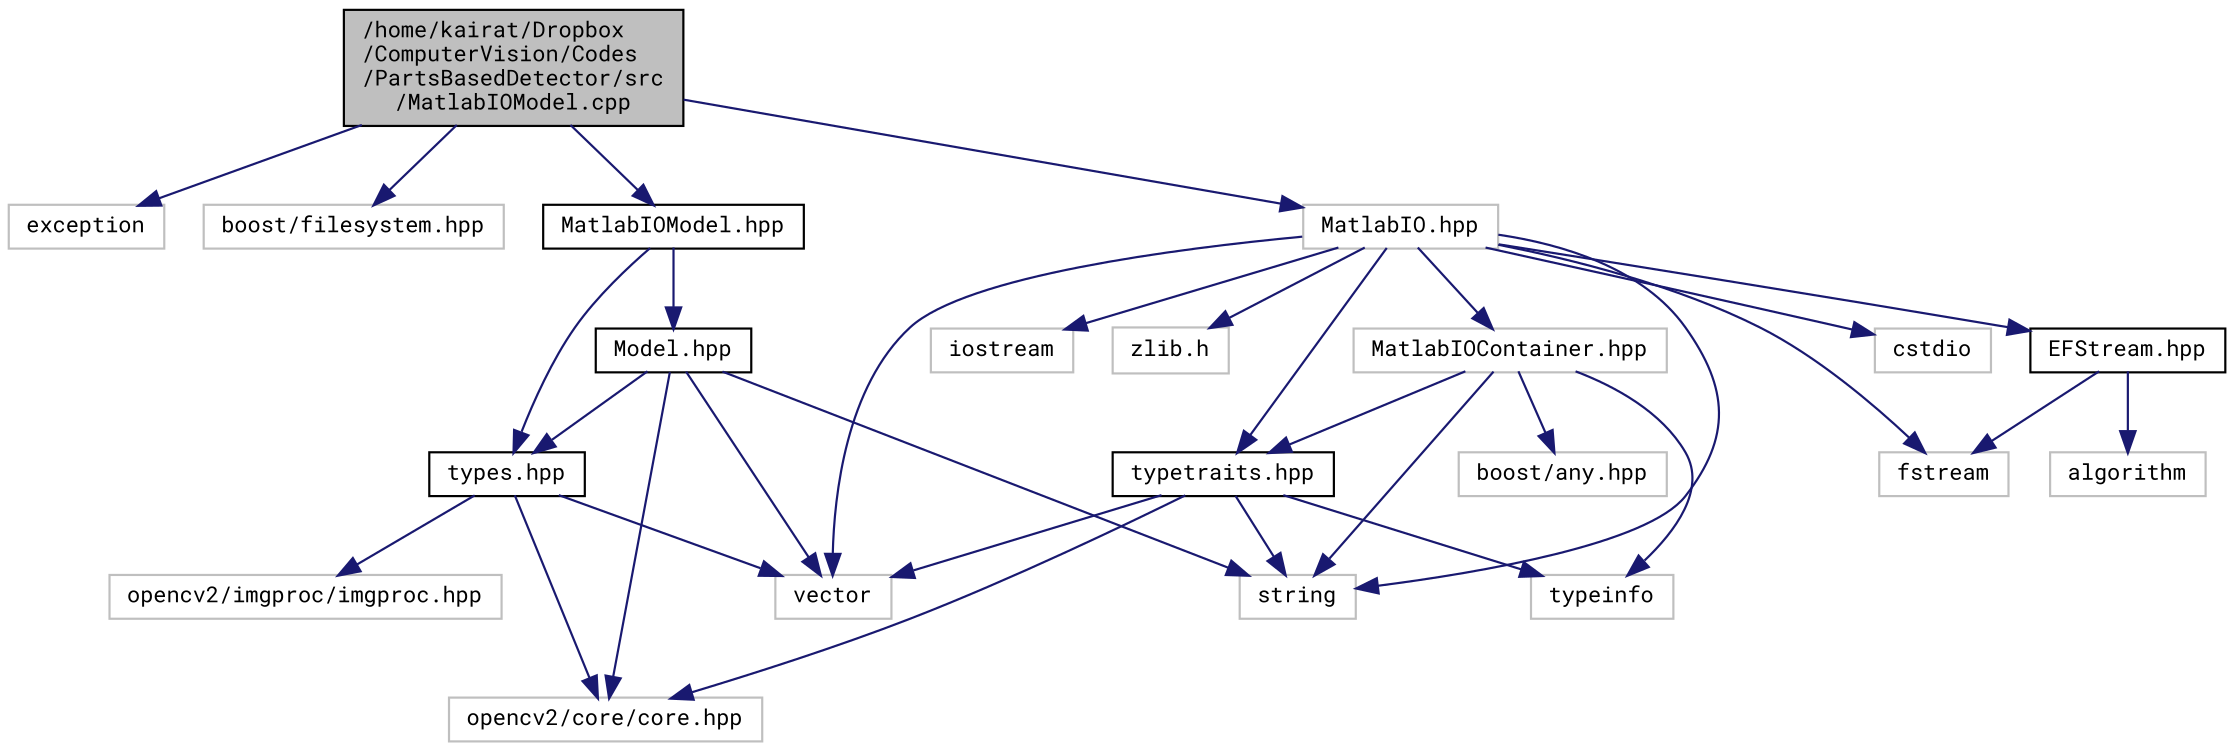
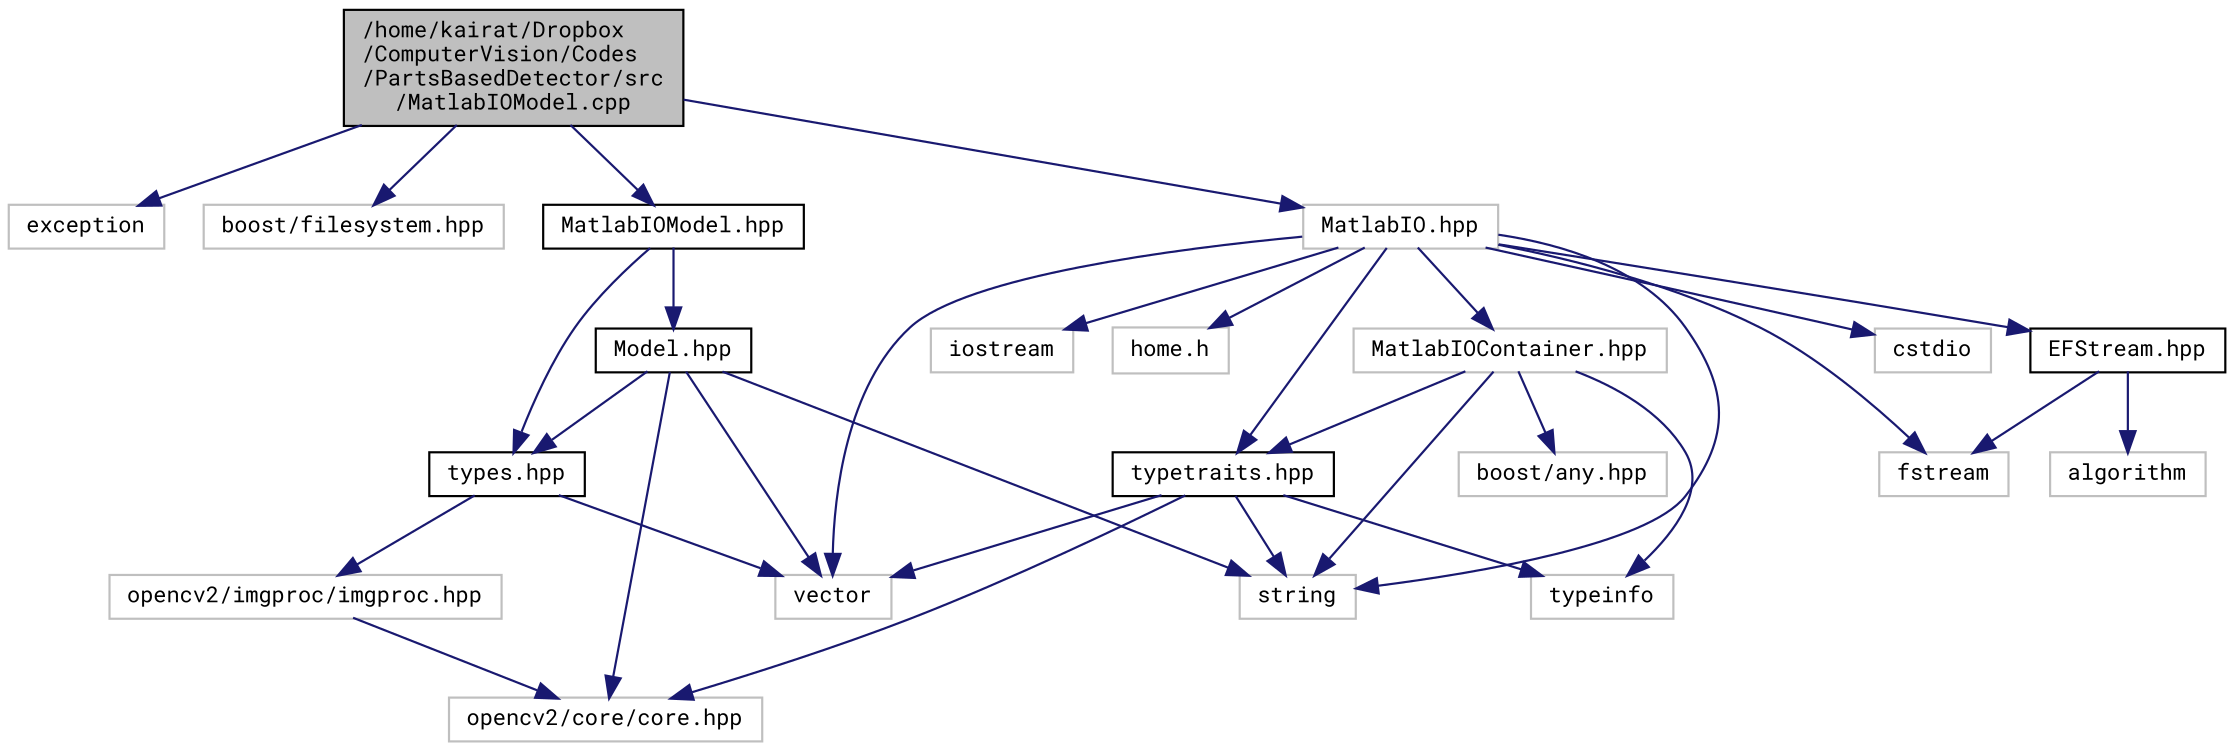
(1171, 350) -> (1171, 350)
(552, 587) -> (445, 654)
